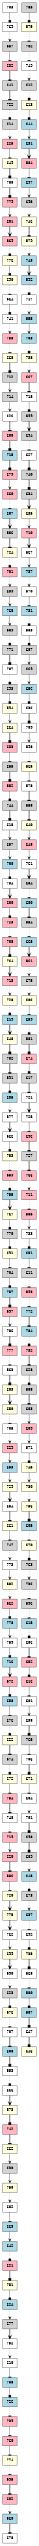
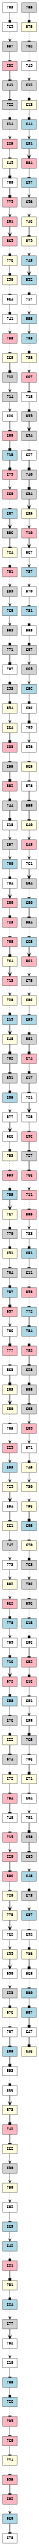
(29, 1846) -> (29, 1847)
